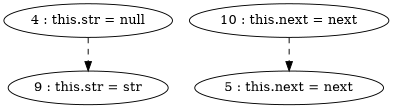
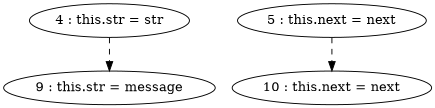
(88, 21) -> (109, 21)
(289, 50) -> (332, 50)
(88, 88) -> (109, 88)
